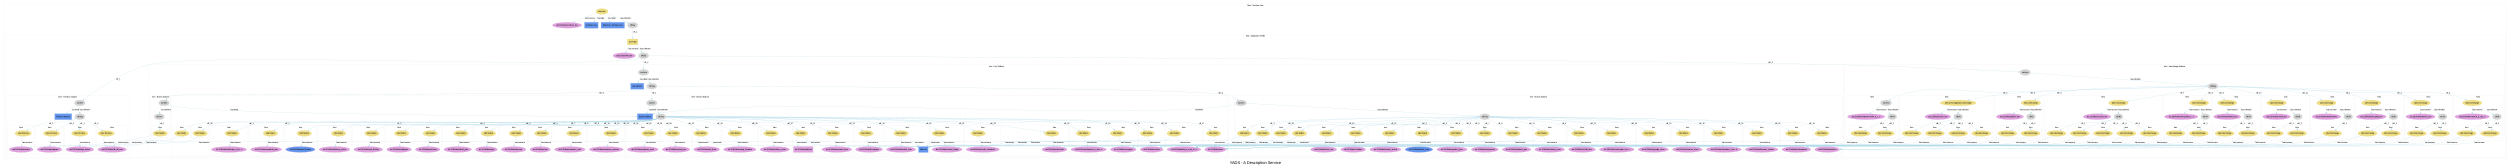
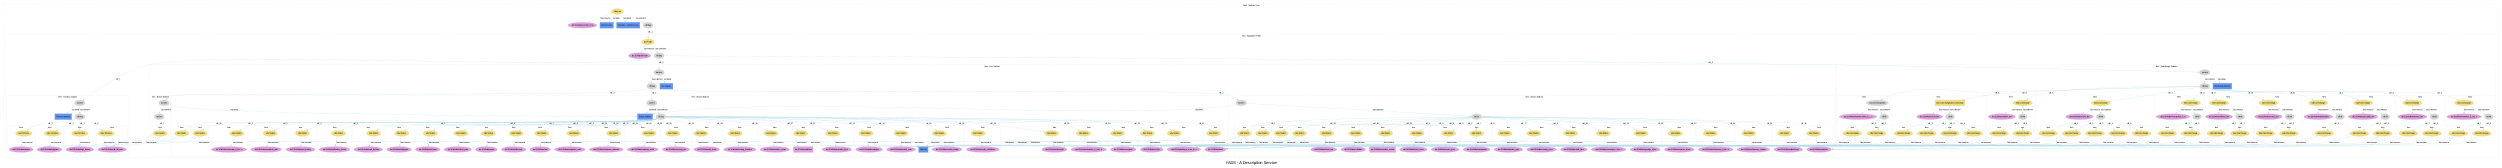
(633, 42) -> (648, 42)
none -> (2222, 86)
(1886, 103) -> (1877, 103)
(1958, 103) -> (1950, 103)
(300, 149) -> (300, 149)
(1385, 149) -> (1383, 149)
(1419, 149) -> (1413, 149)
(1452, 149) -> (1445, 149)
